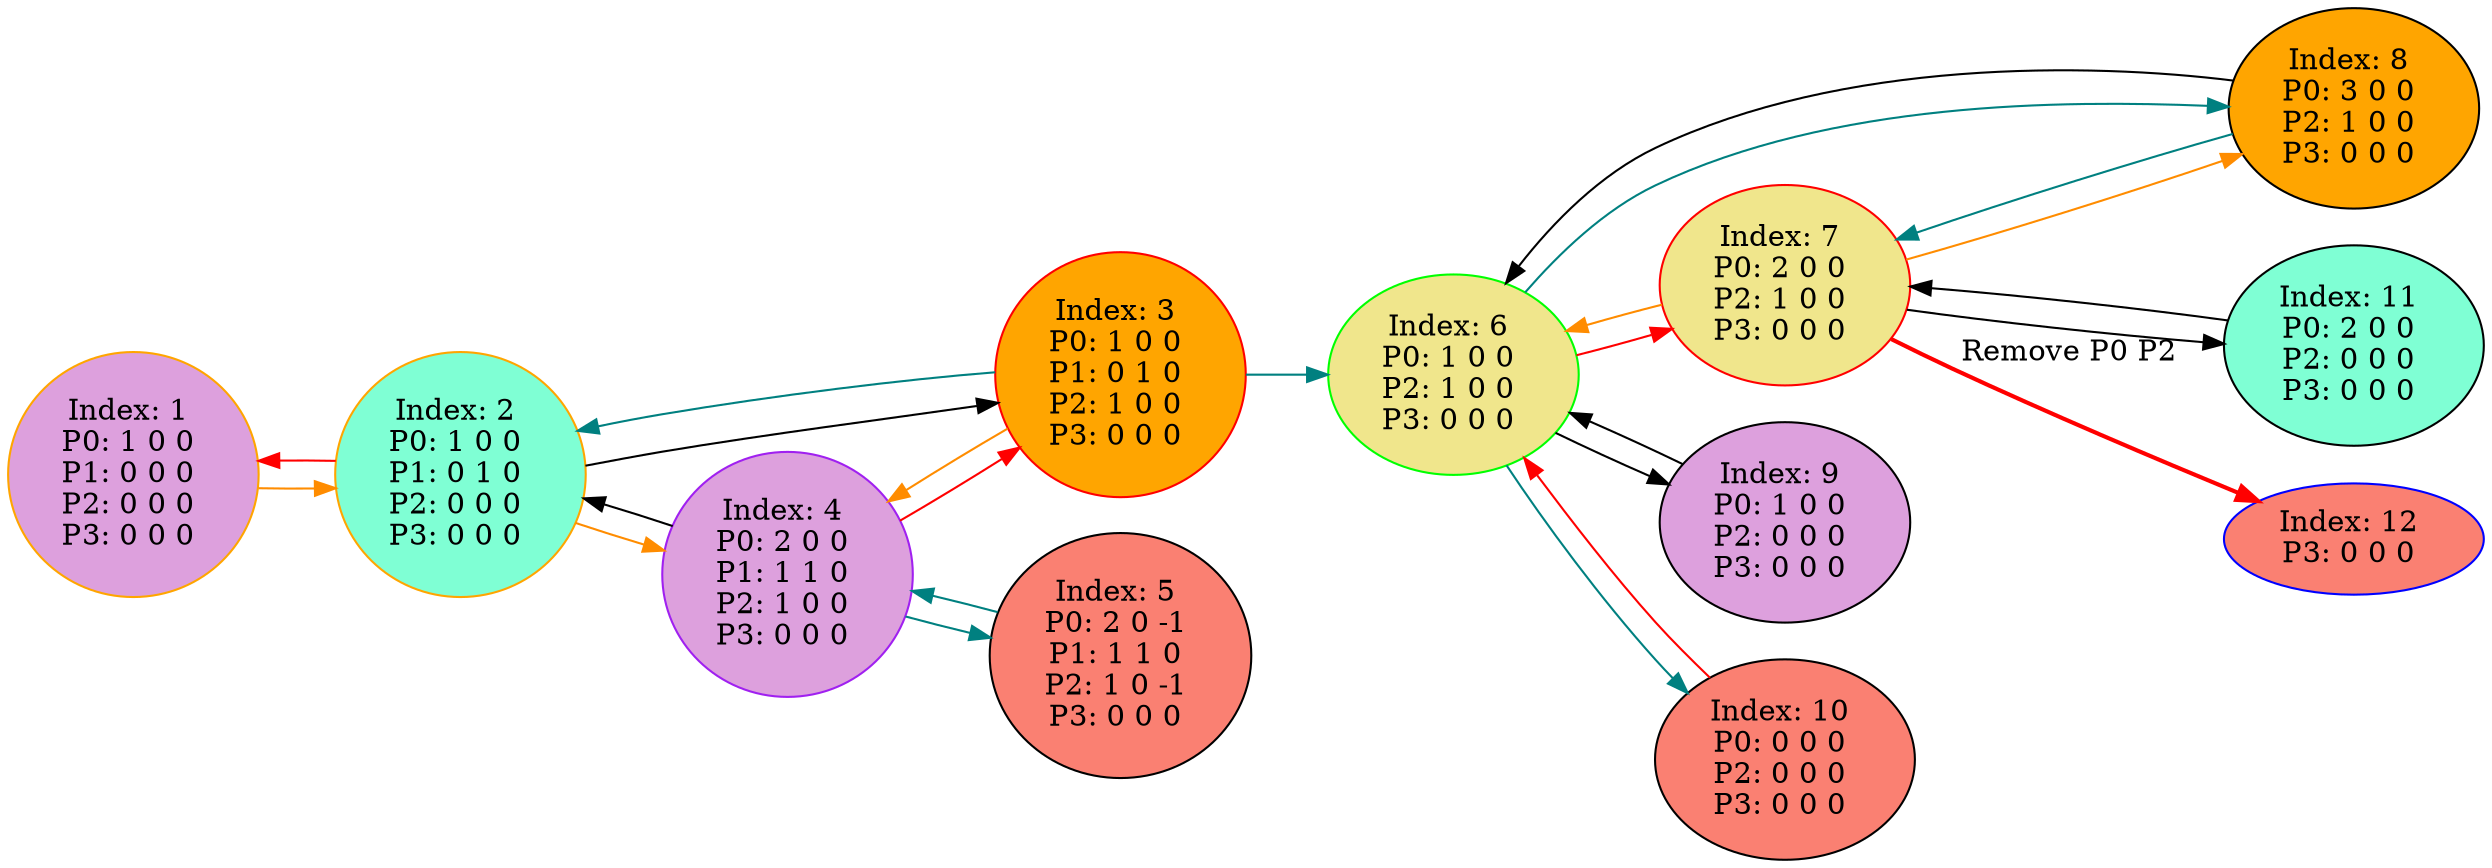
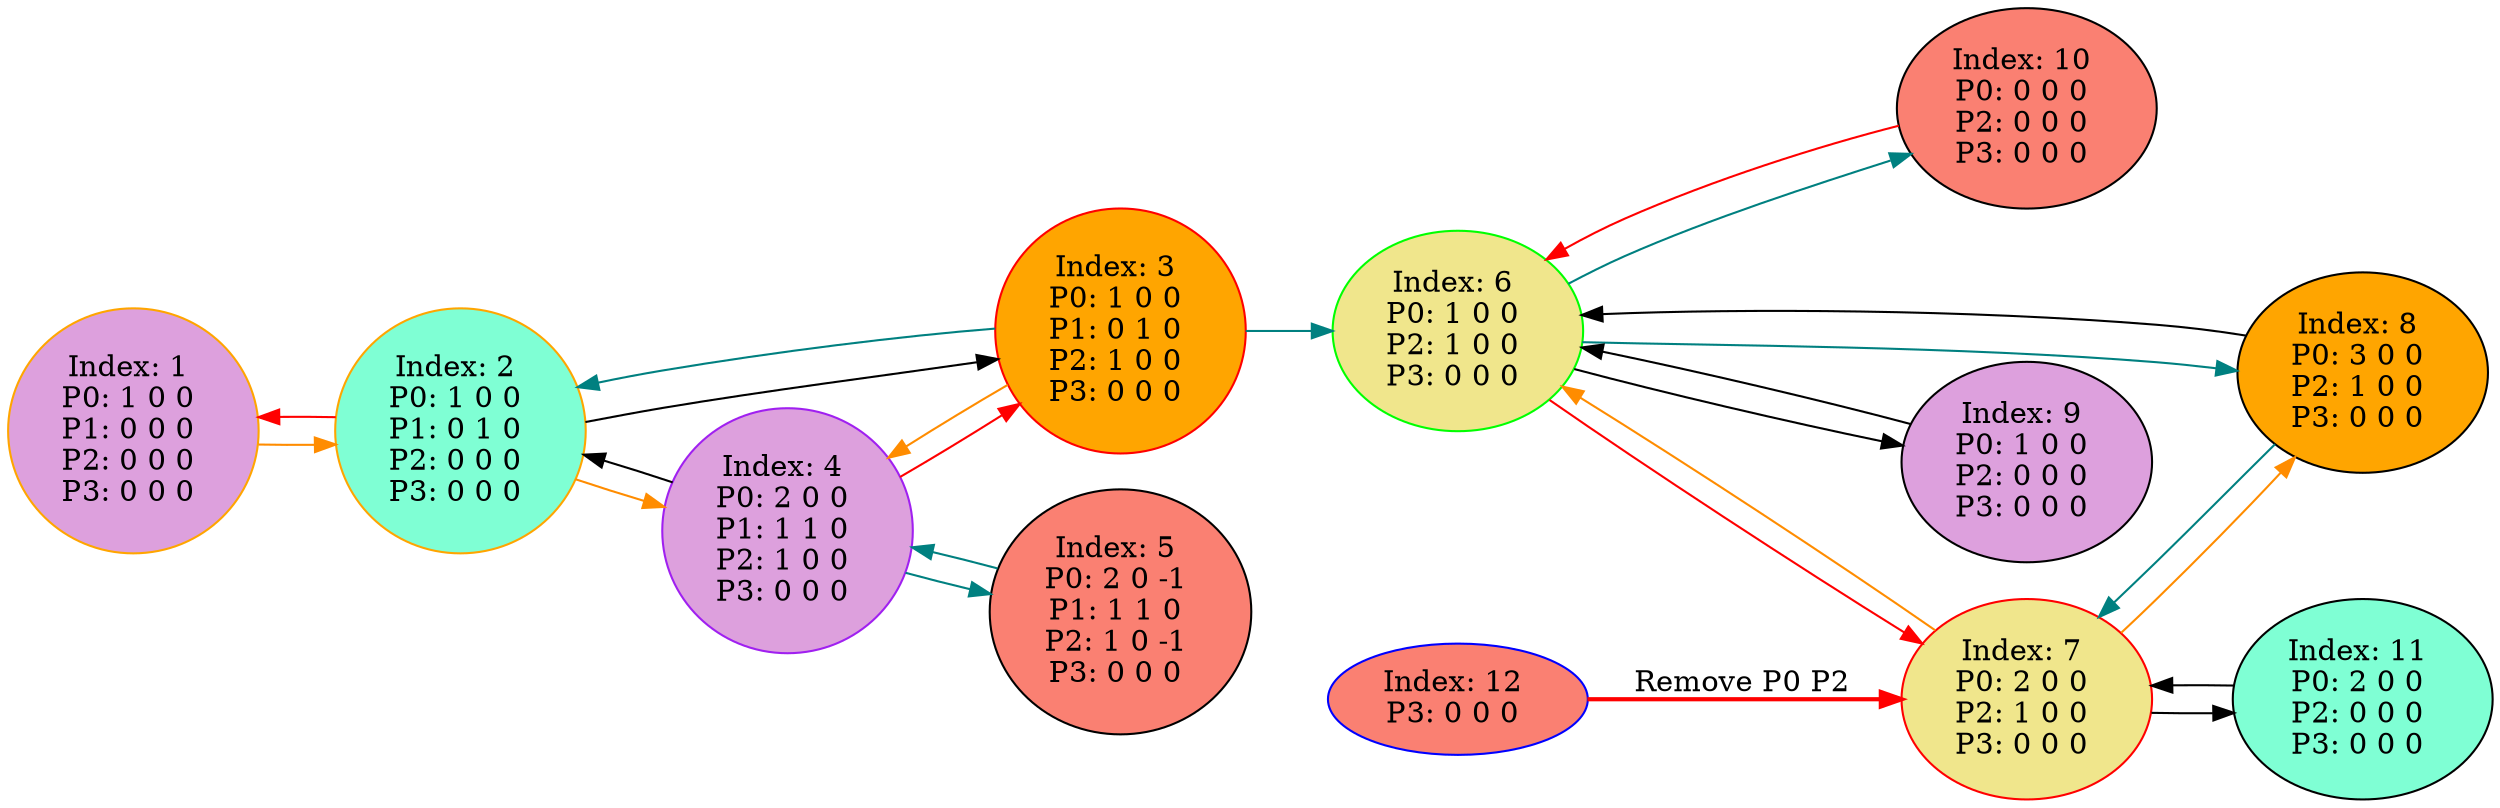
(2064, 419) -> (1734, 699)
